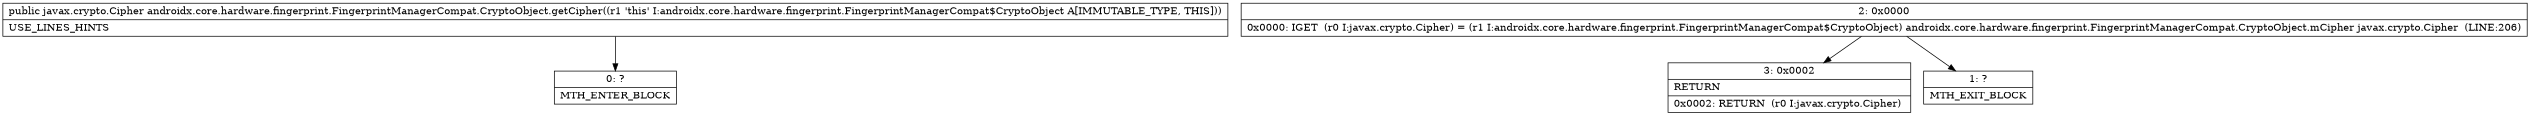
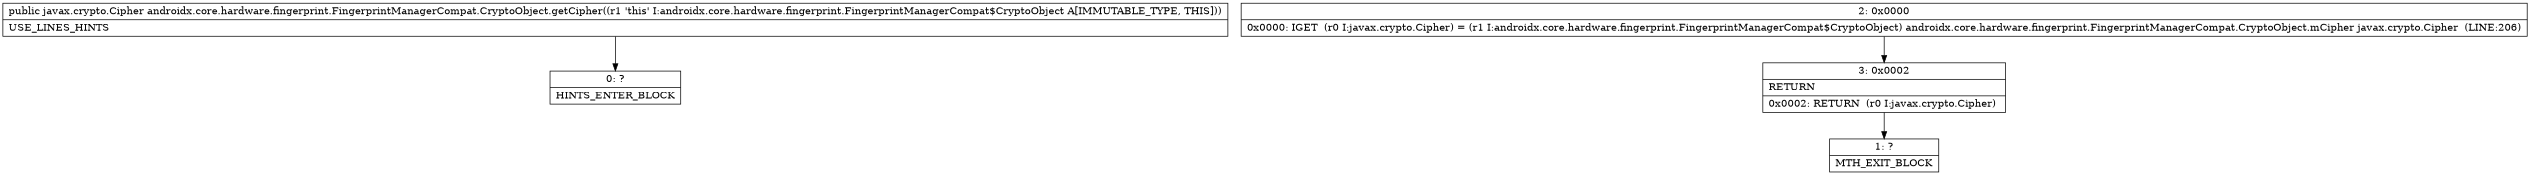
(1928, 52) -> (1884, 122)
(615, 96) -> (615, 96)
